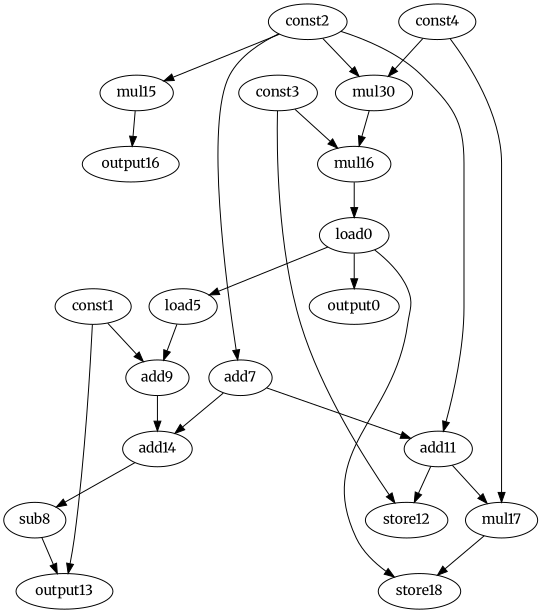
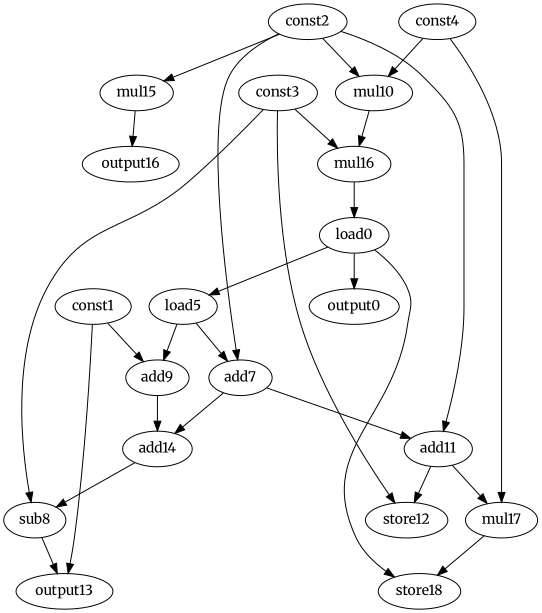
(374, 93) -> (374, 93)
none -> (69, 257)
none -> (209, 338)
